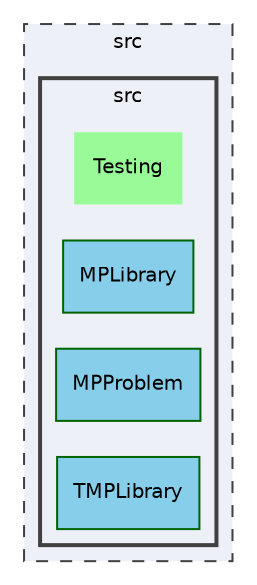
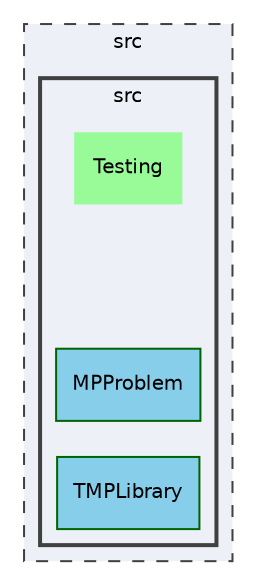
(128, 277) -> none
